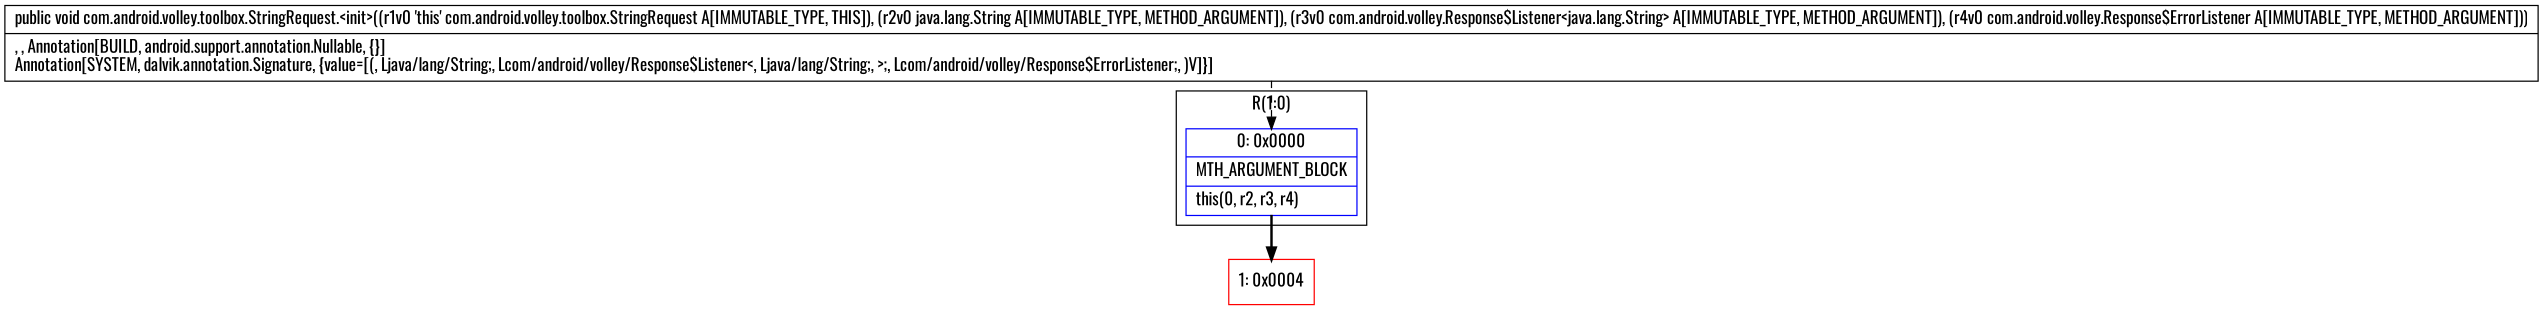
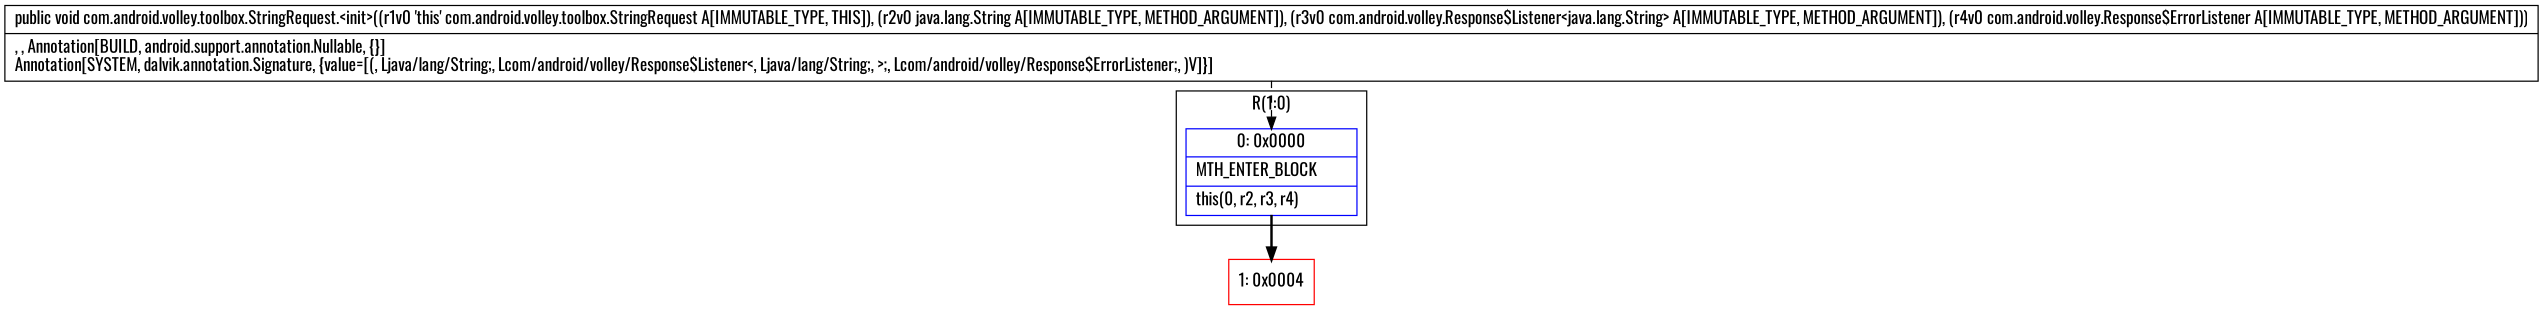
(1271, 171) -> (1257, 171)
